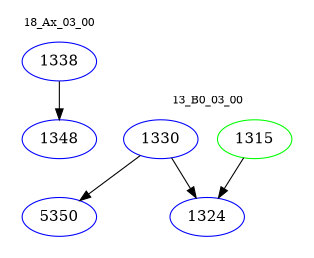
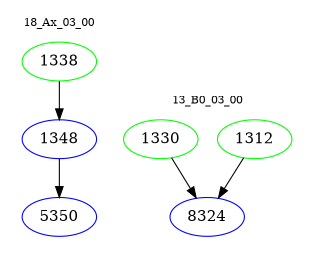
(59, 62) -> (59, 62)
(161, 139) -> (161, 139)
(255, 139) -> (255, 139)
(121, 170) -> (59, 173)
(207, 217) -> (207, 217)
